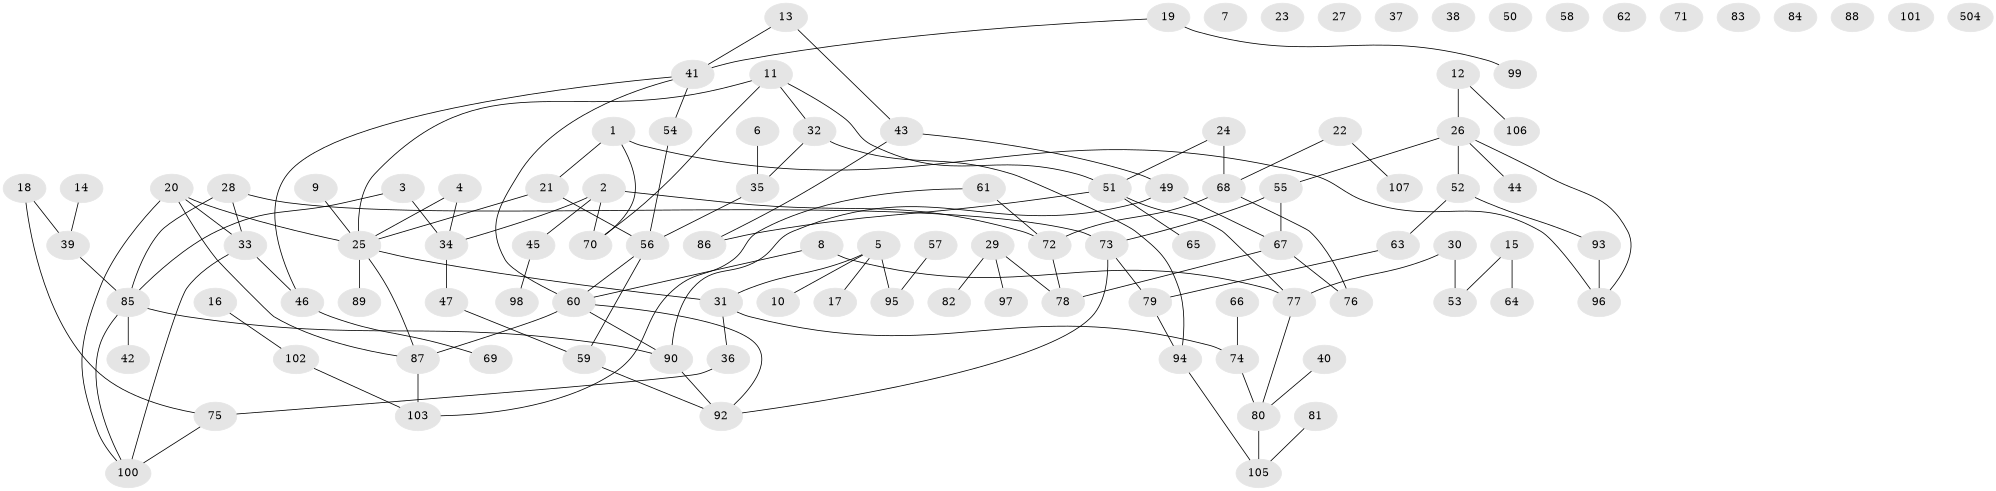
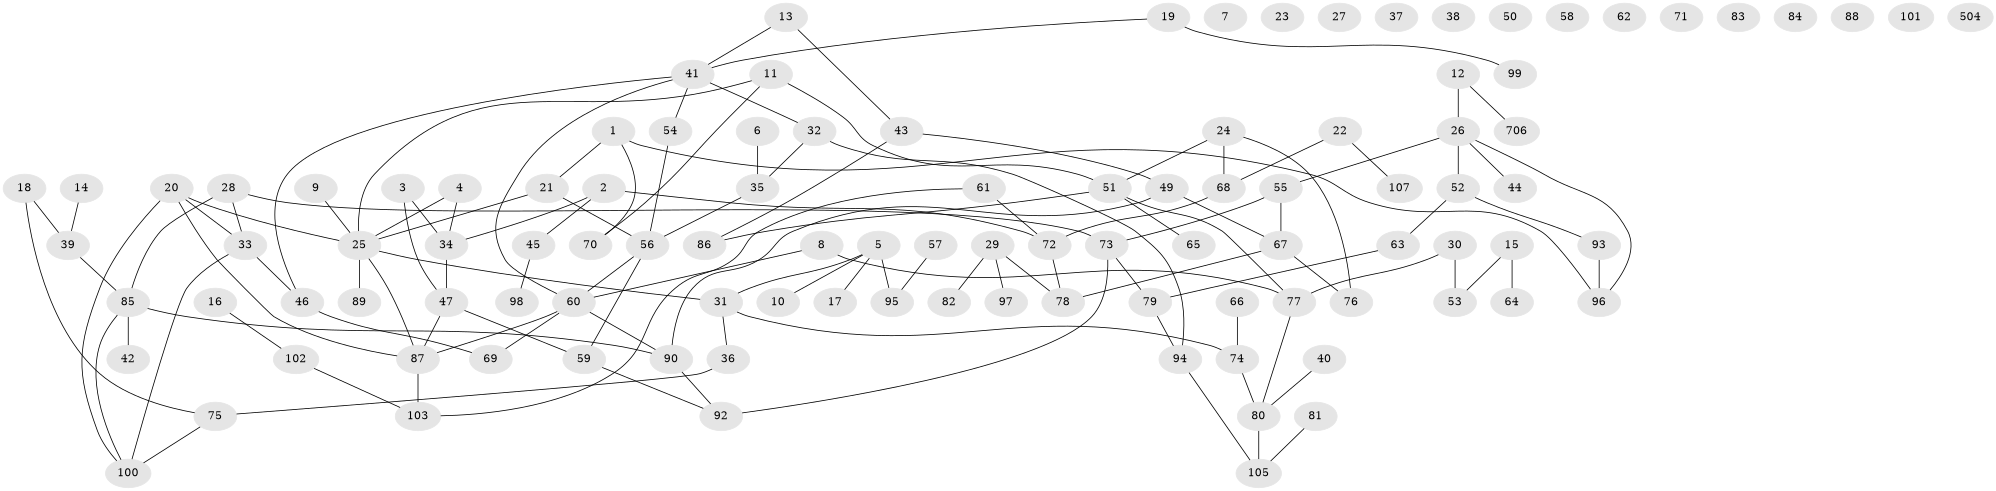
(793, 103) -> (754, 103)
(1517, 131) -> (1517, 131)
(264, 215) -> (414, 249)
(596, 222) -> none
(1306, 229) -> (1323, 193)
(713, 324) -> (532, 331)
none -> (435, 326)
